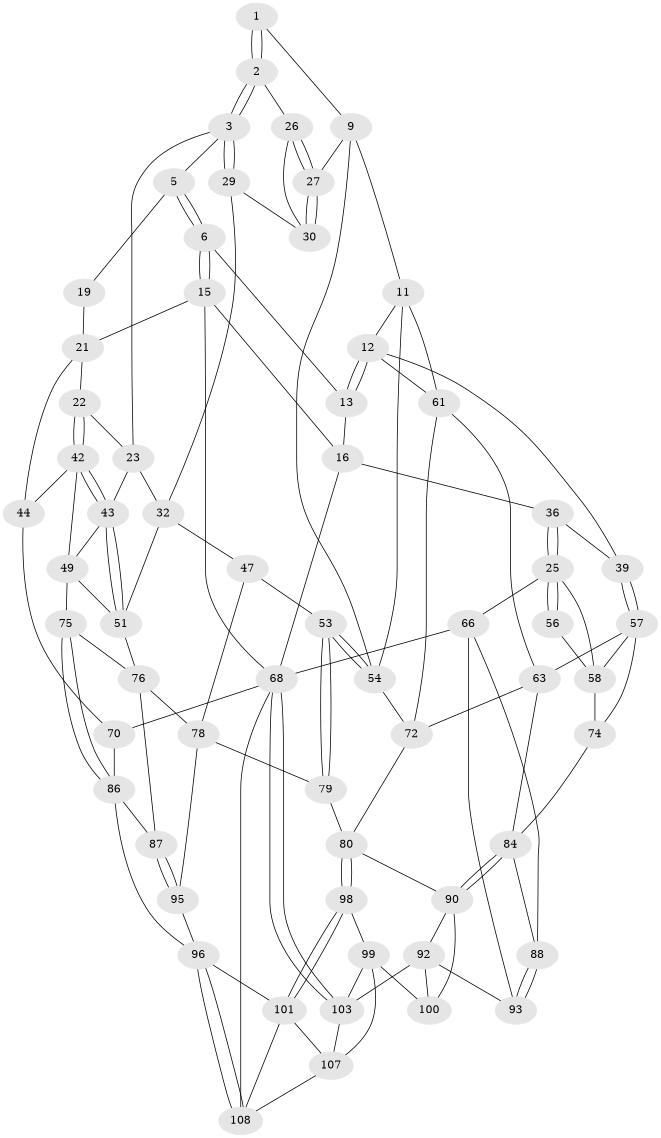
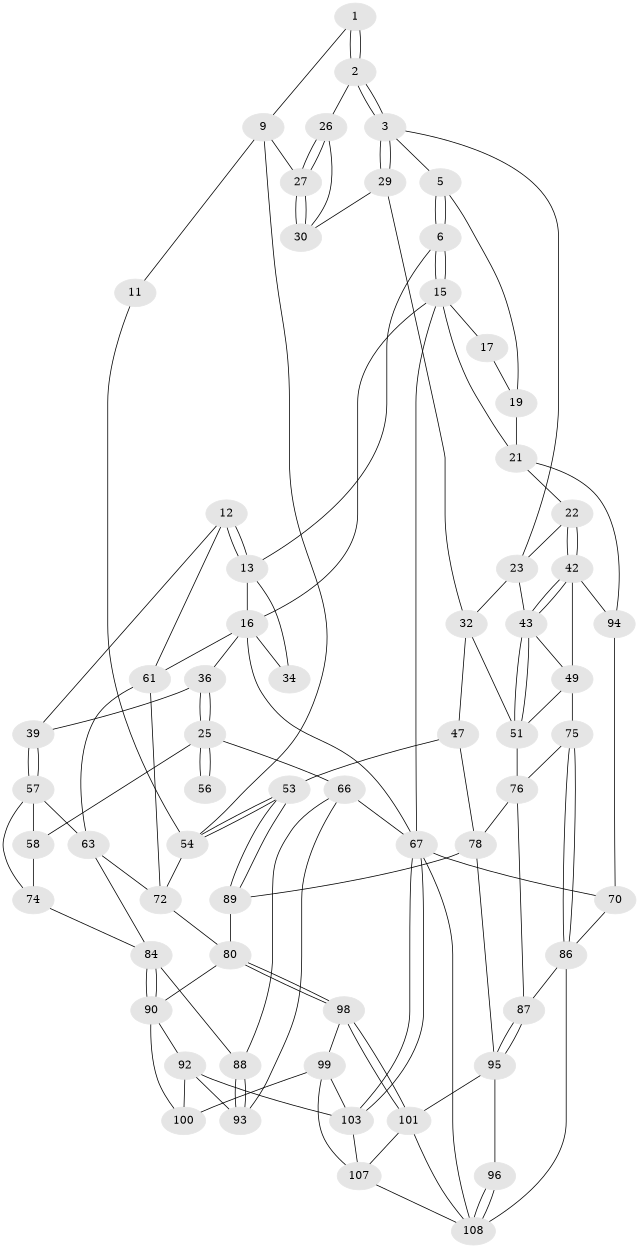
(386, 320) -> none
(425, 347) -> (199, 652)
none -> (487, 348)
(24, 514) -> (615, 624)
(574, 652) -> none
(277, 679) -> (417, 845)
none -> (289, 679)
(326, 790) -> (230, 900)
(134, 883) -> (566, 1111)
(245, 985) -> (448, 1096)
